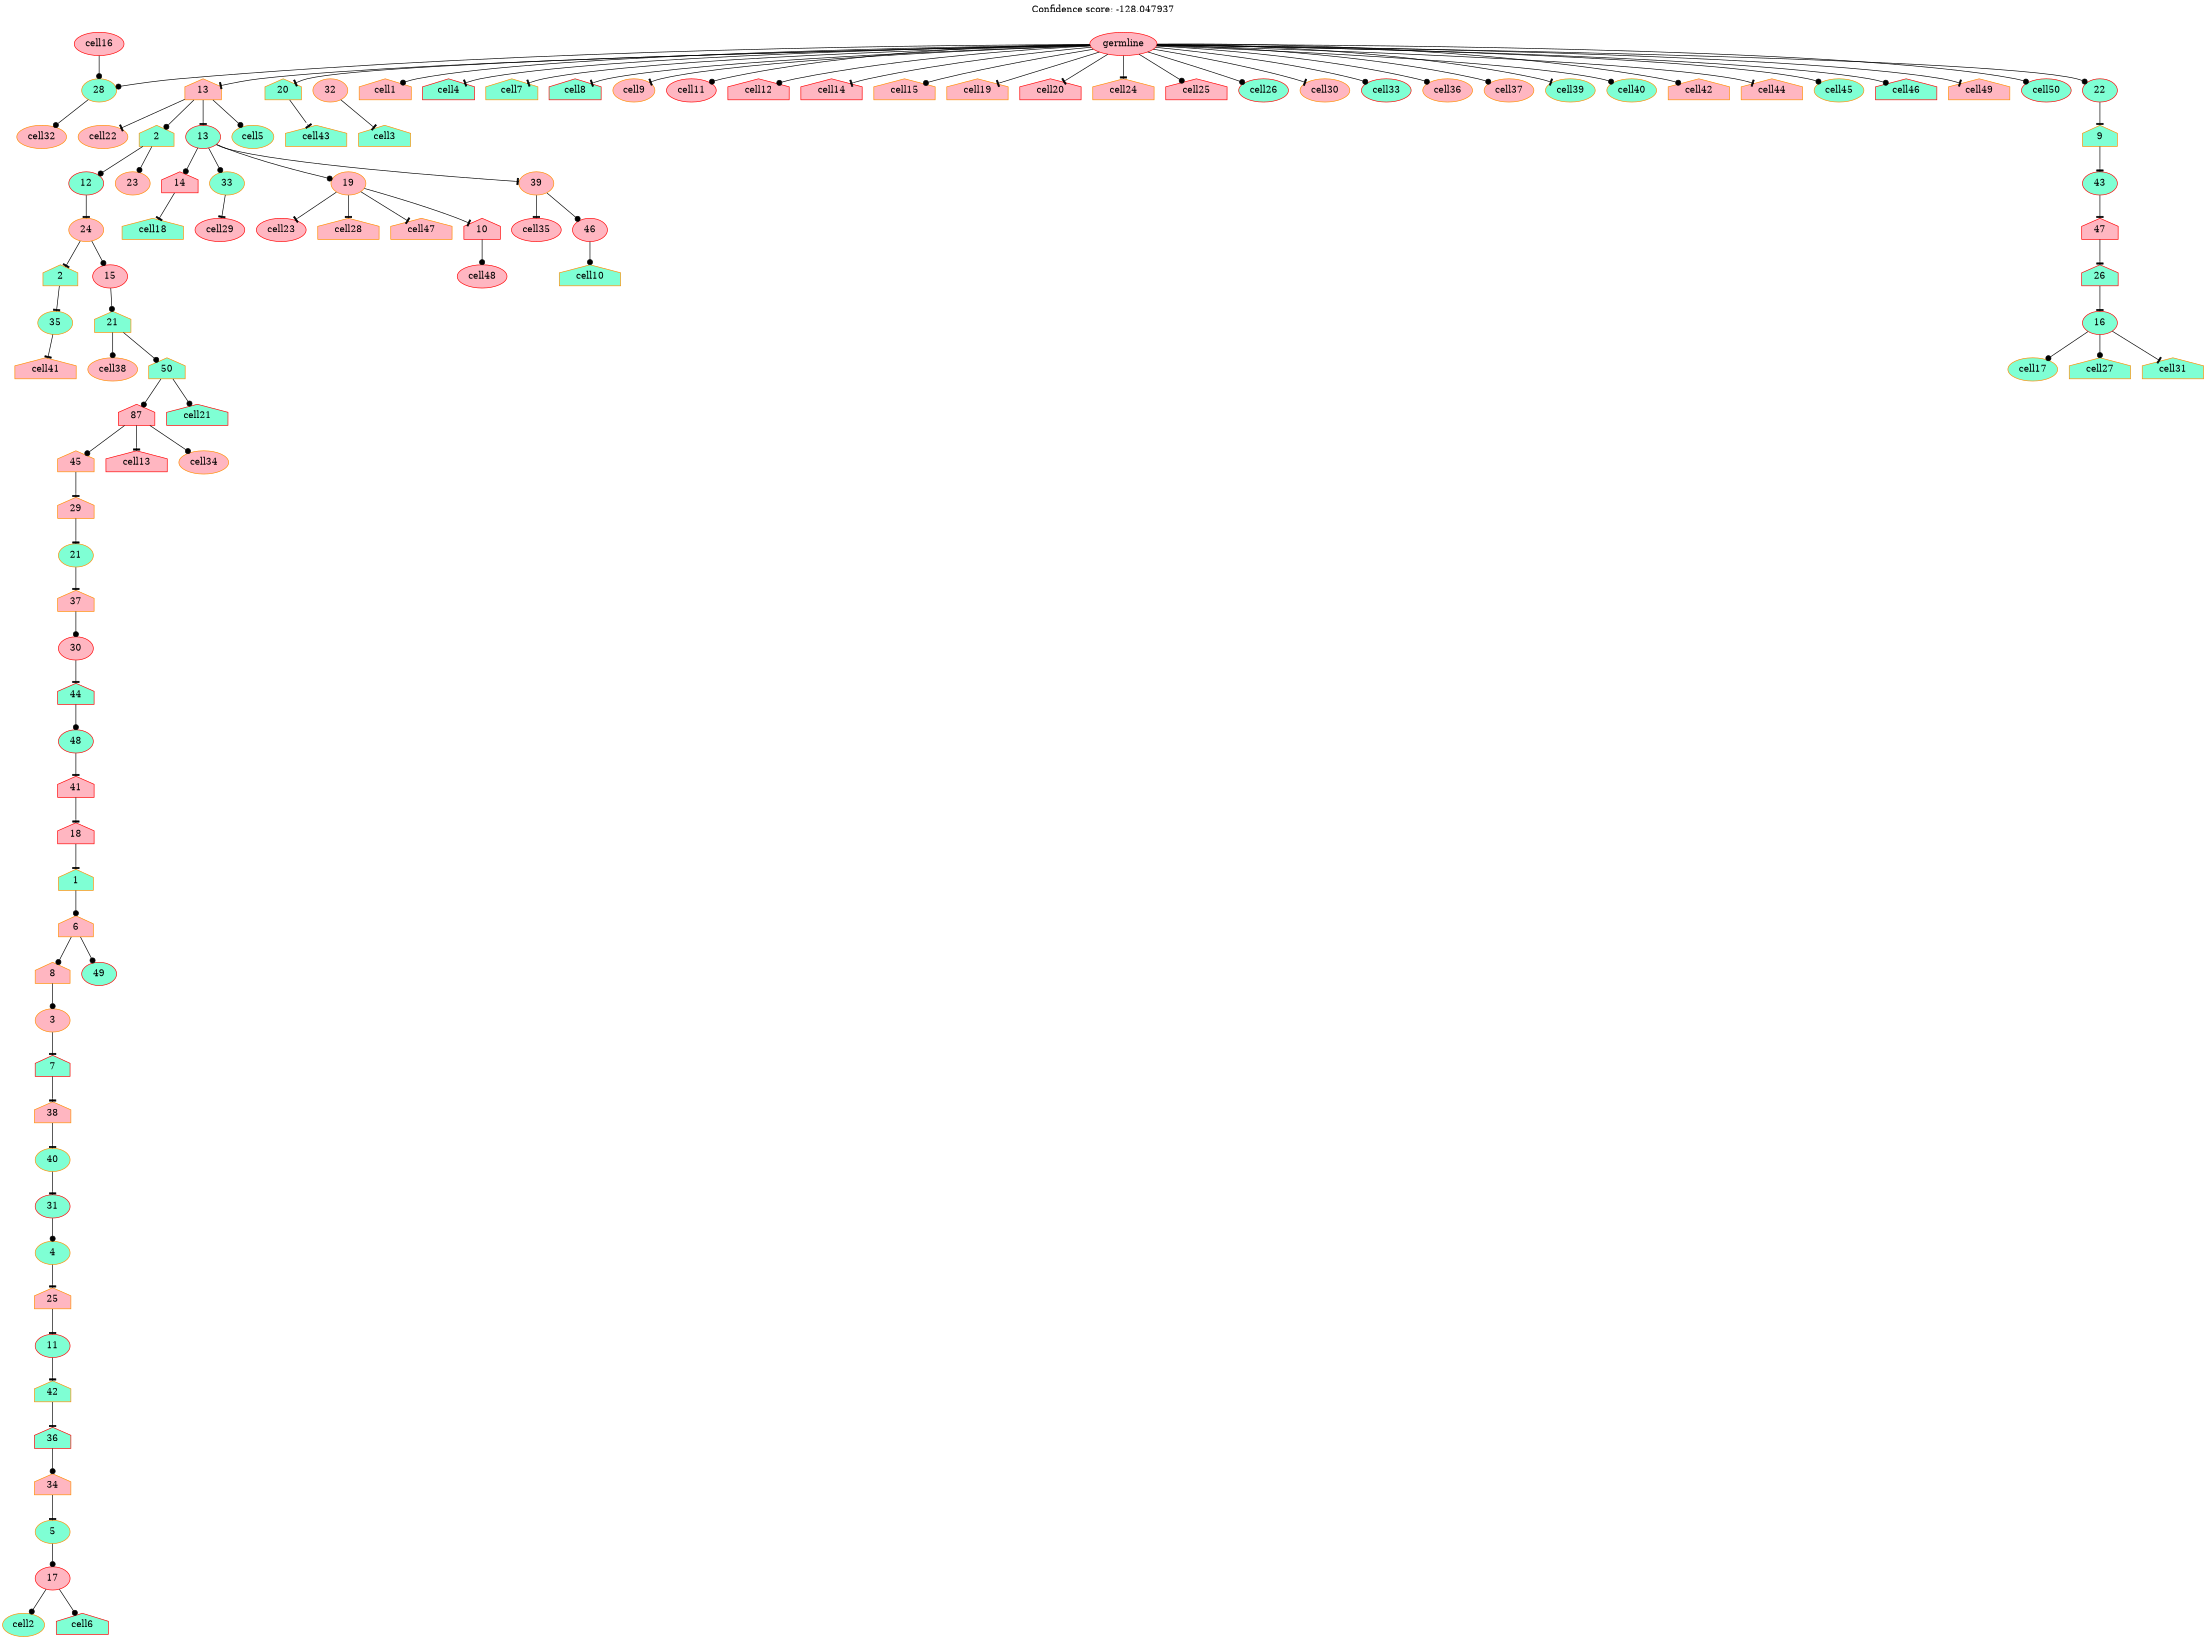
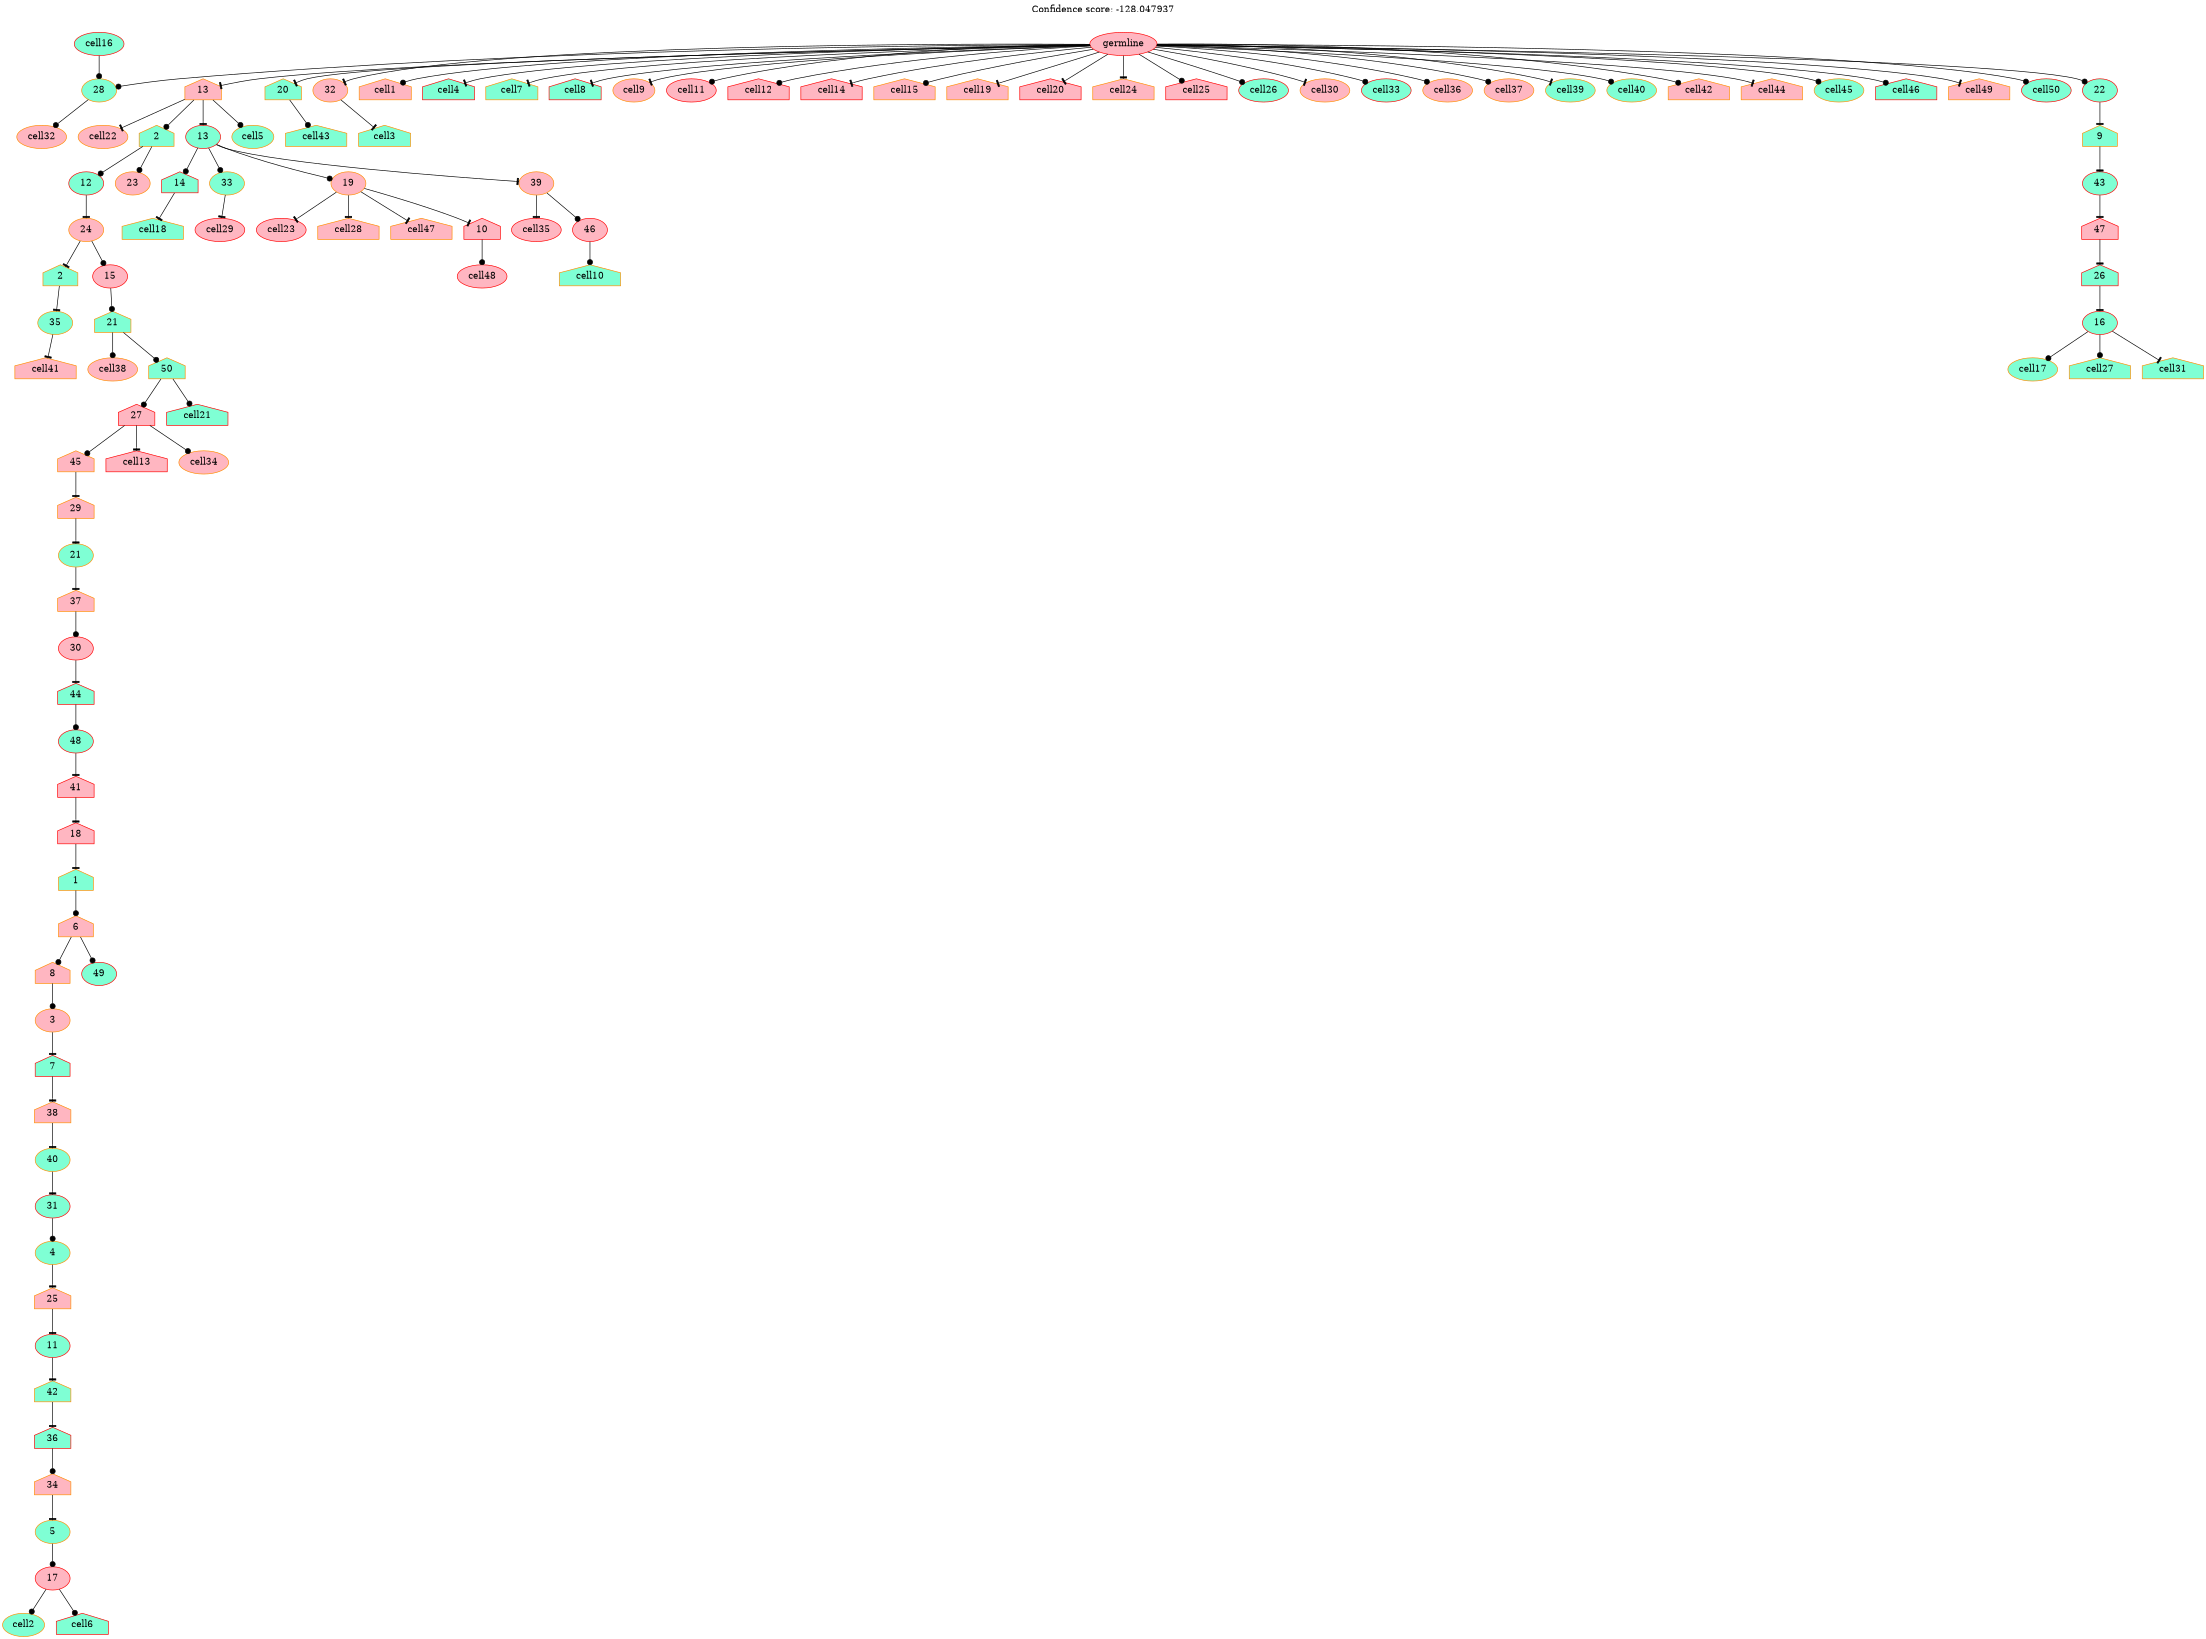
(99, 44) -> (99, 44)
none -> (717, 48)
(298, 111) -> (298, 111)
(180, 183) -> (180, 183)
(137, 416) -> (137, 416)
